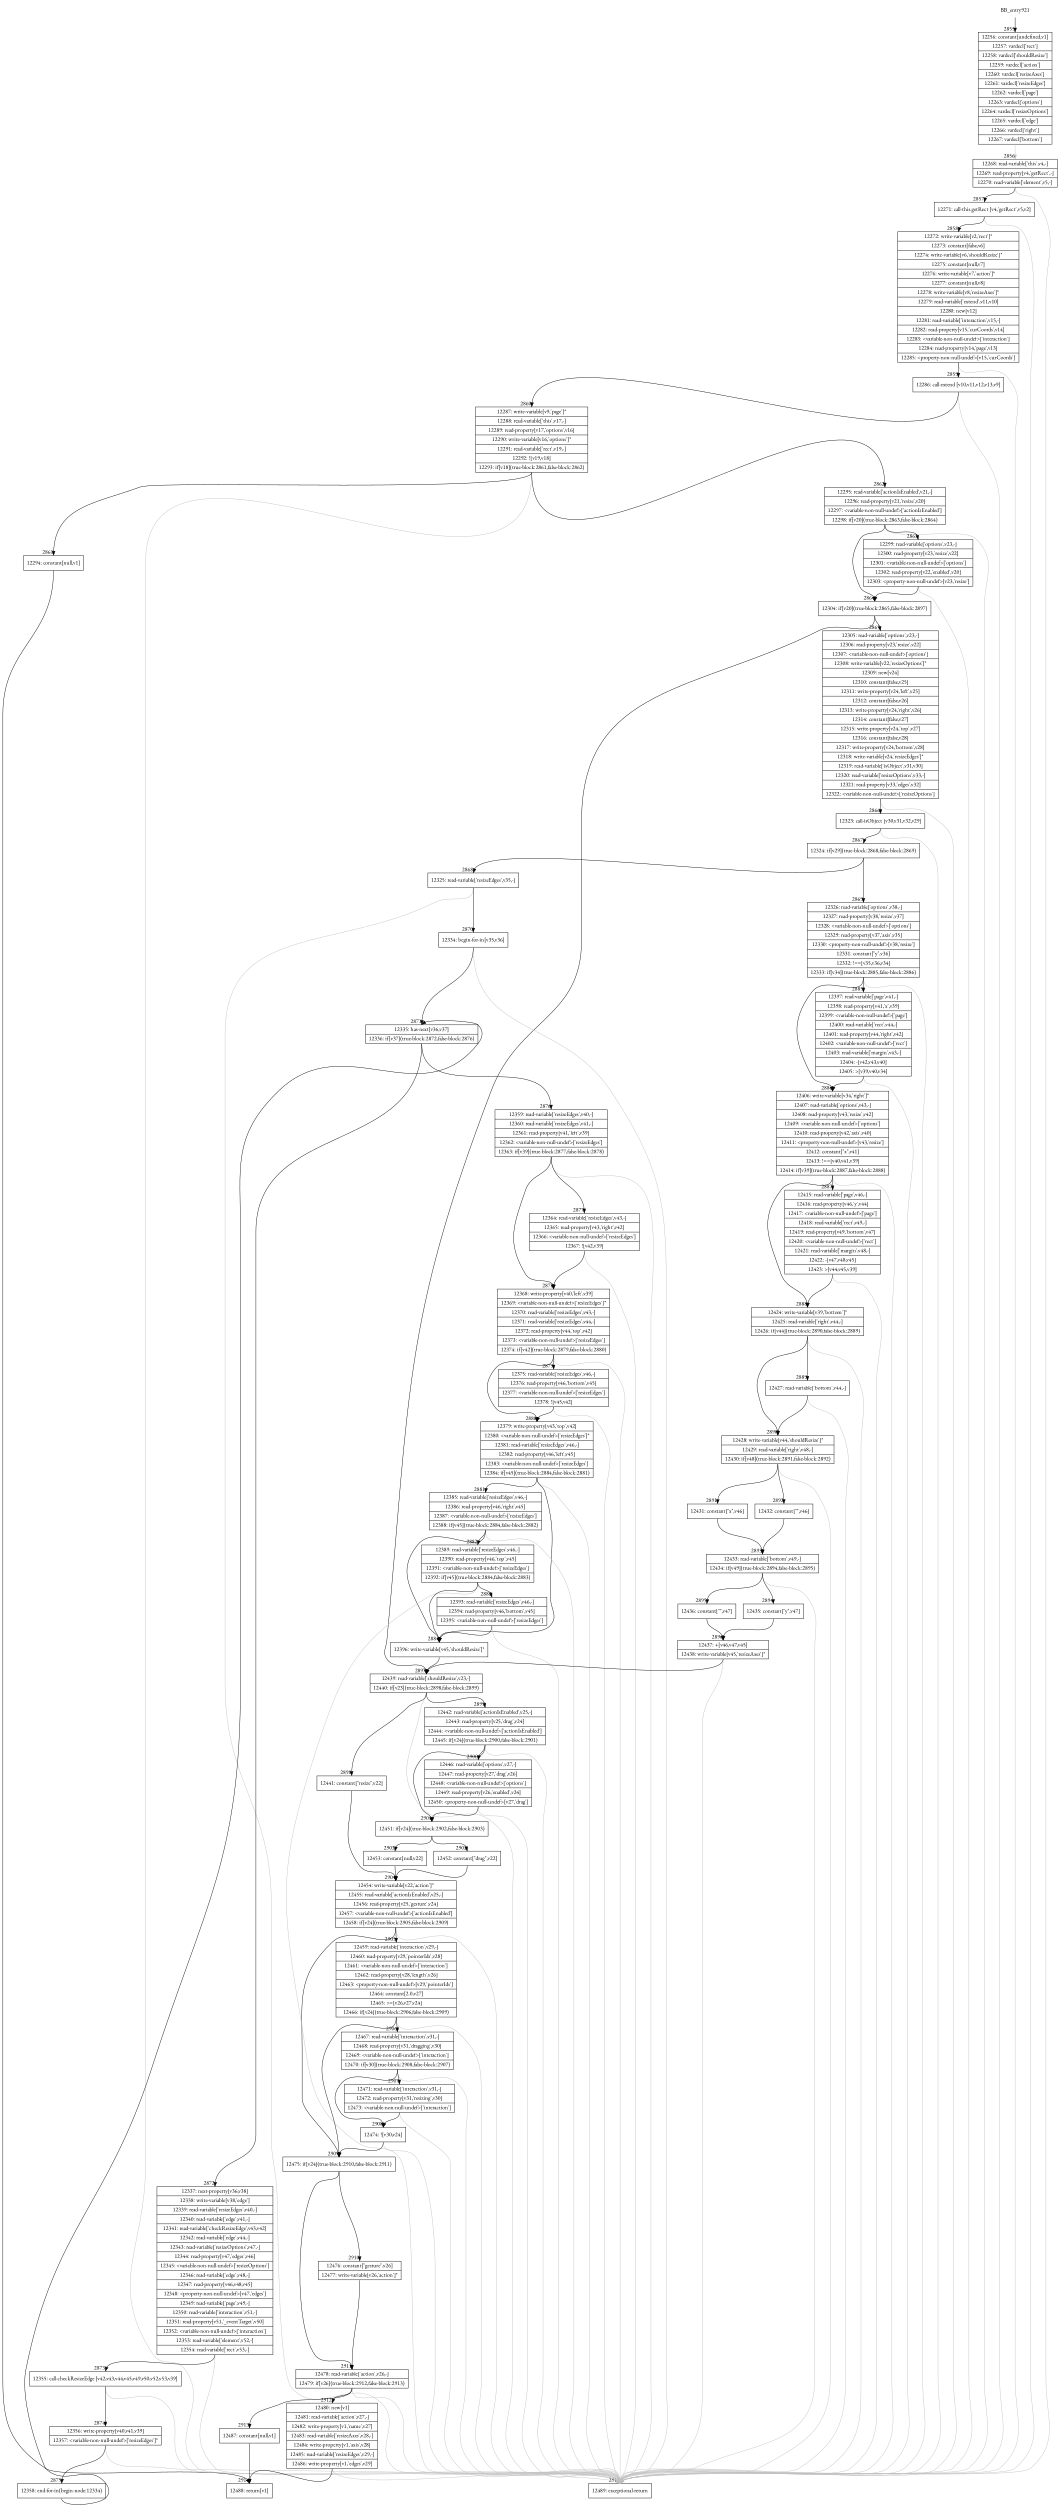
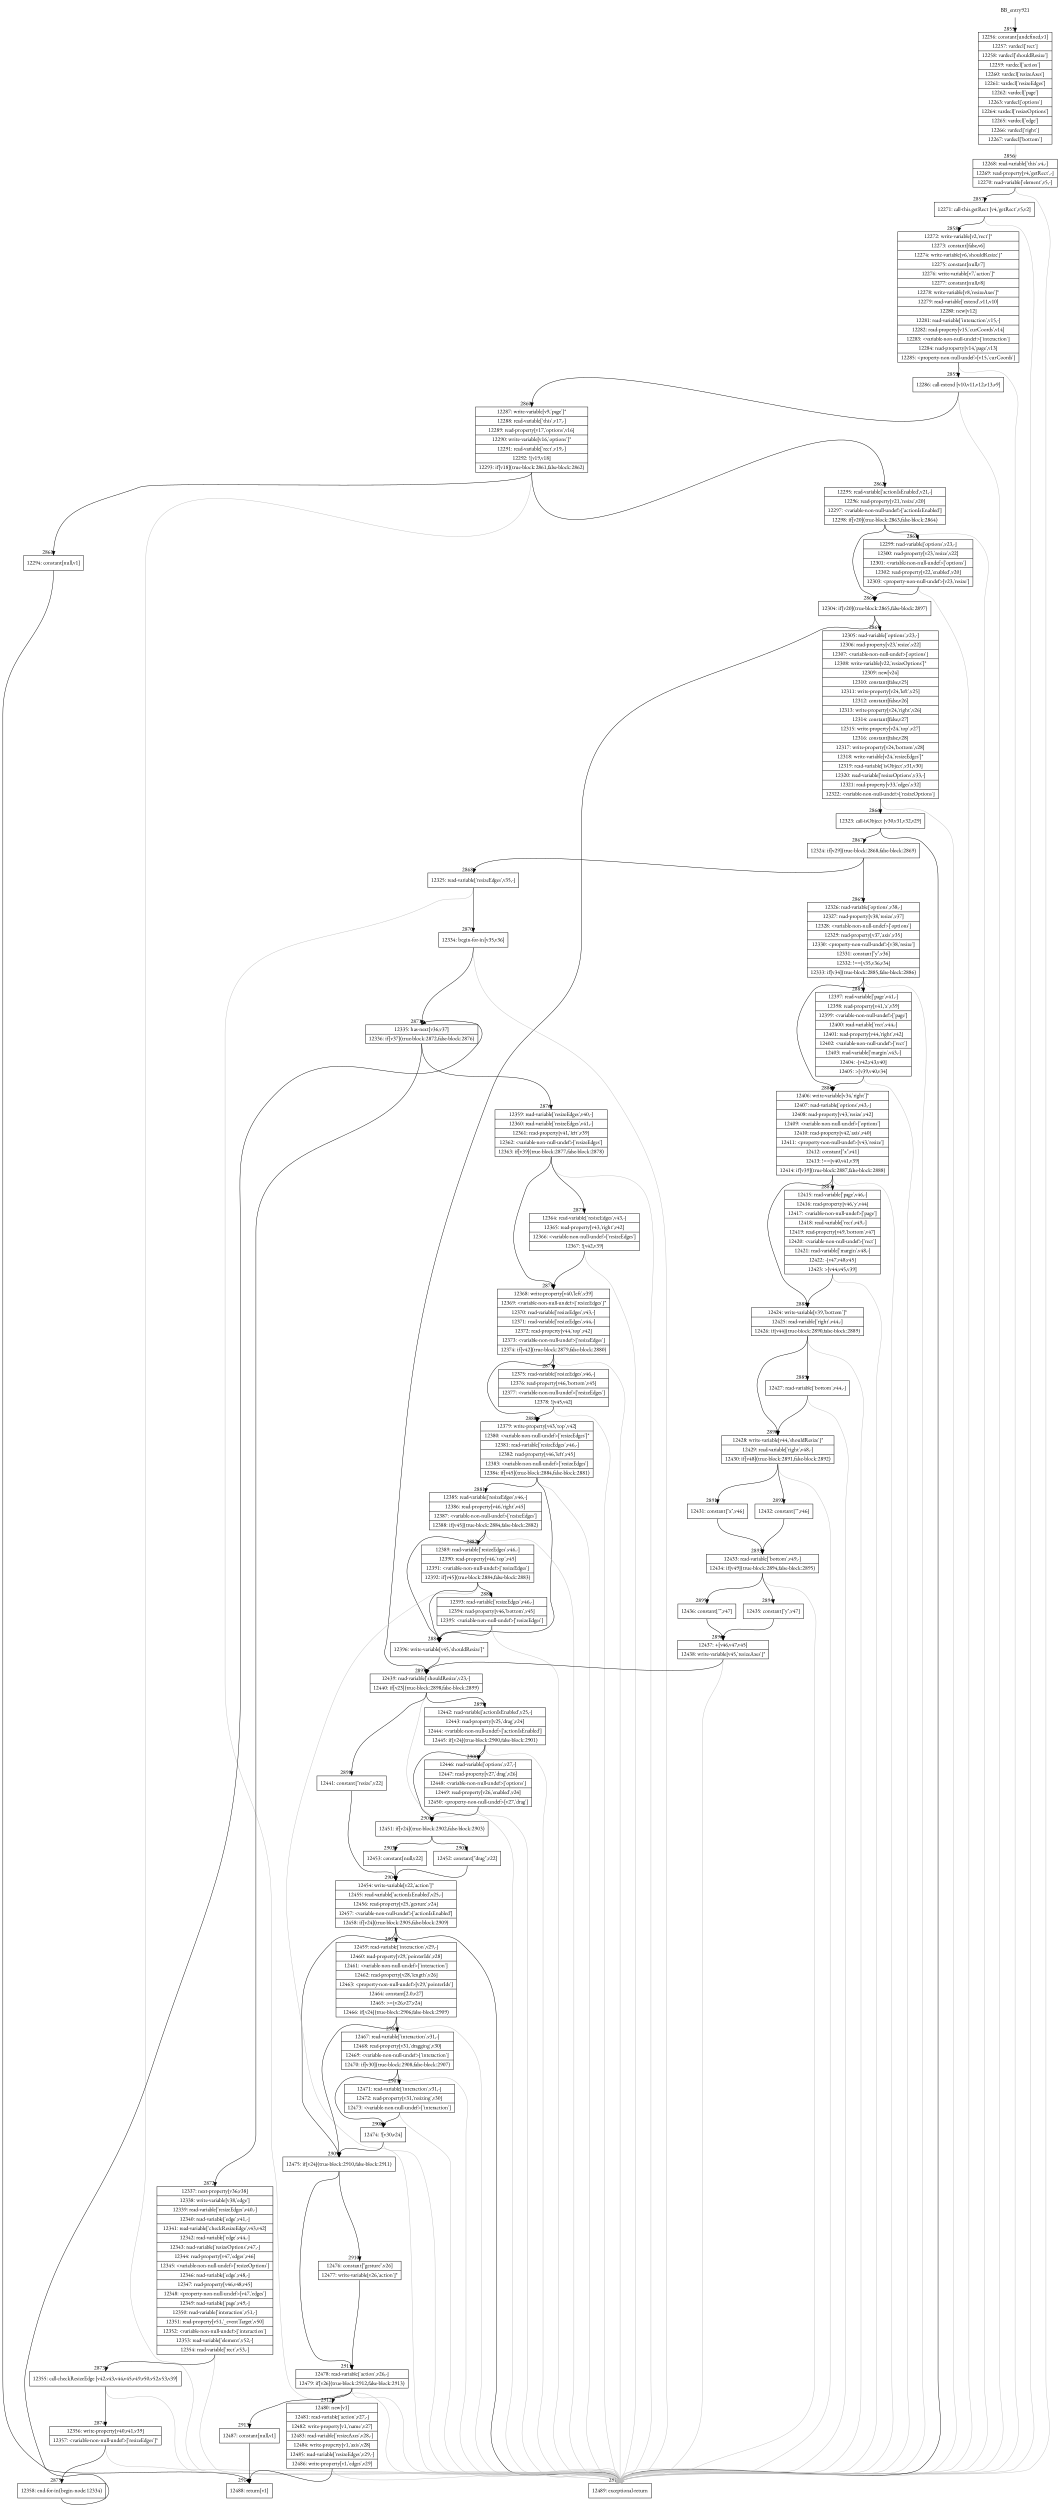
(938, 1782) -> (938, 1782)
(497, 2223) -> (497, 2223)
